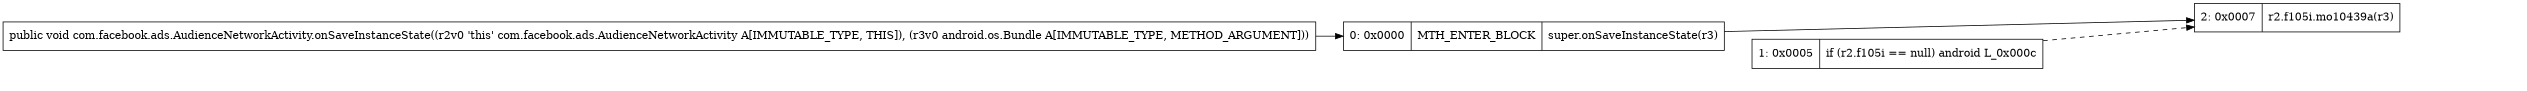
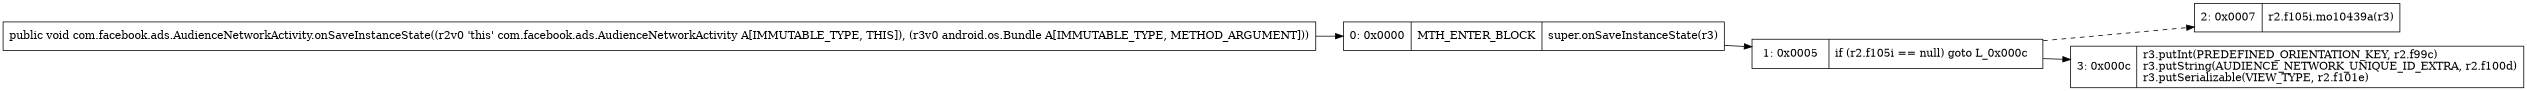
(1955, 26) -> (1734, 46)
(1931, 53) -> (1931, 53)
none -> (2297, 67)
